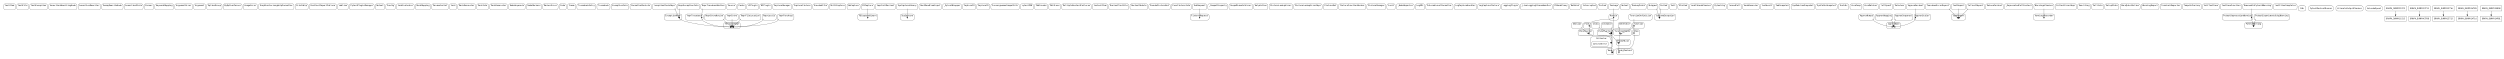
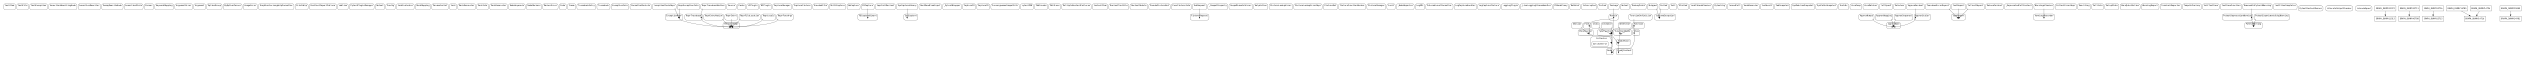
(2302, 8) -> none
none -> (2481, 8)
